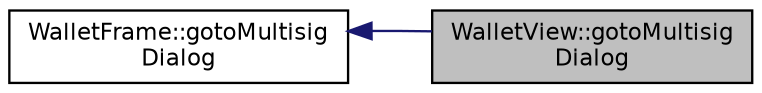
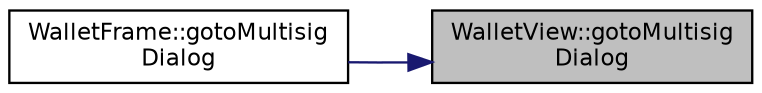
(402, 31) -> (378, 62)
